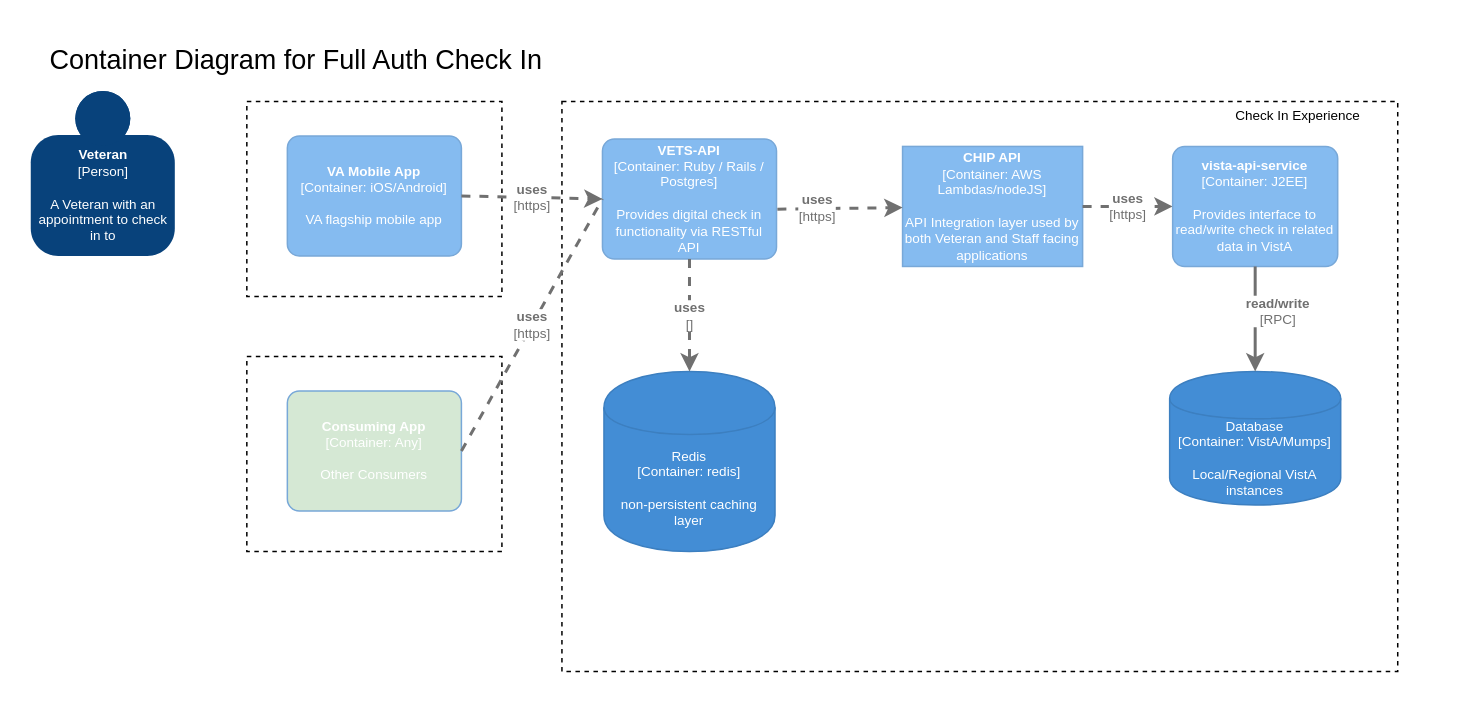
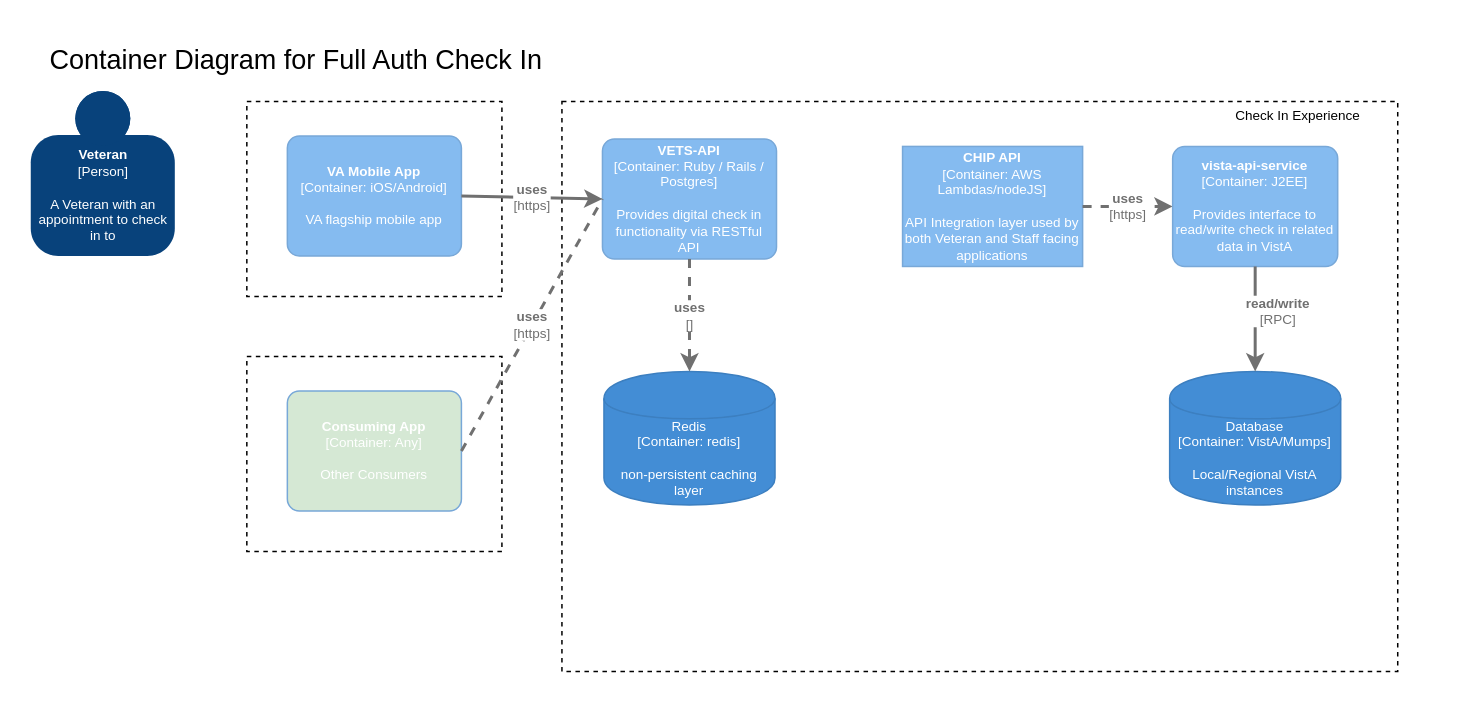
(490, 196) -> (490, 196)
(859, 208) -> none
(689, 461) -> (689, 438)
